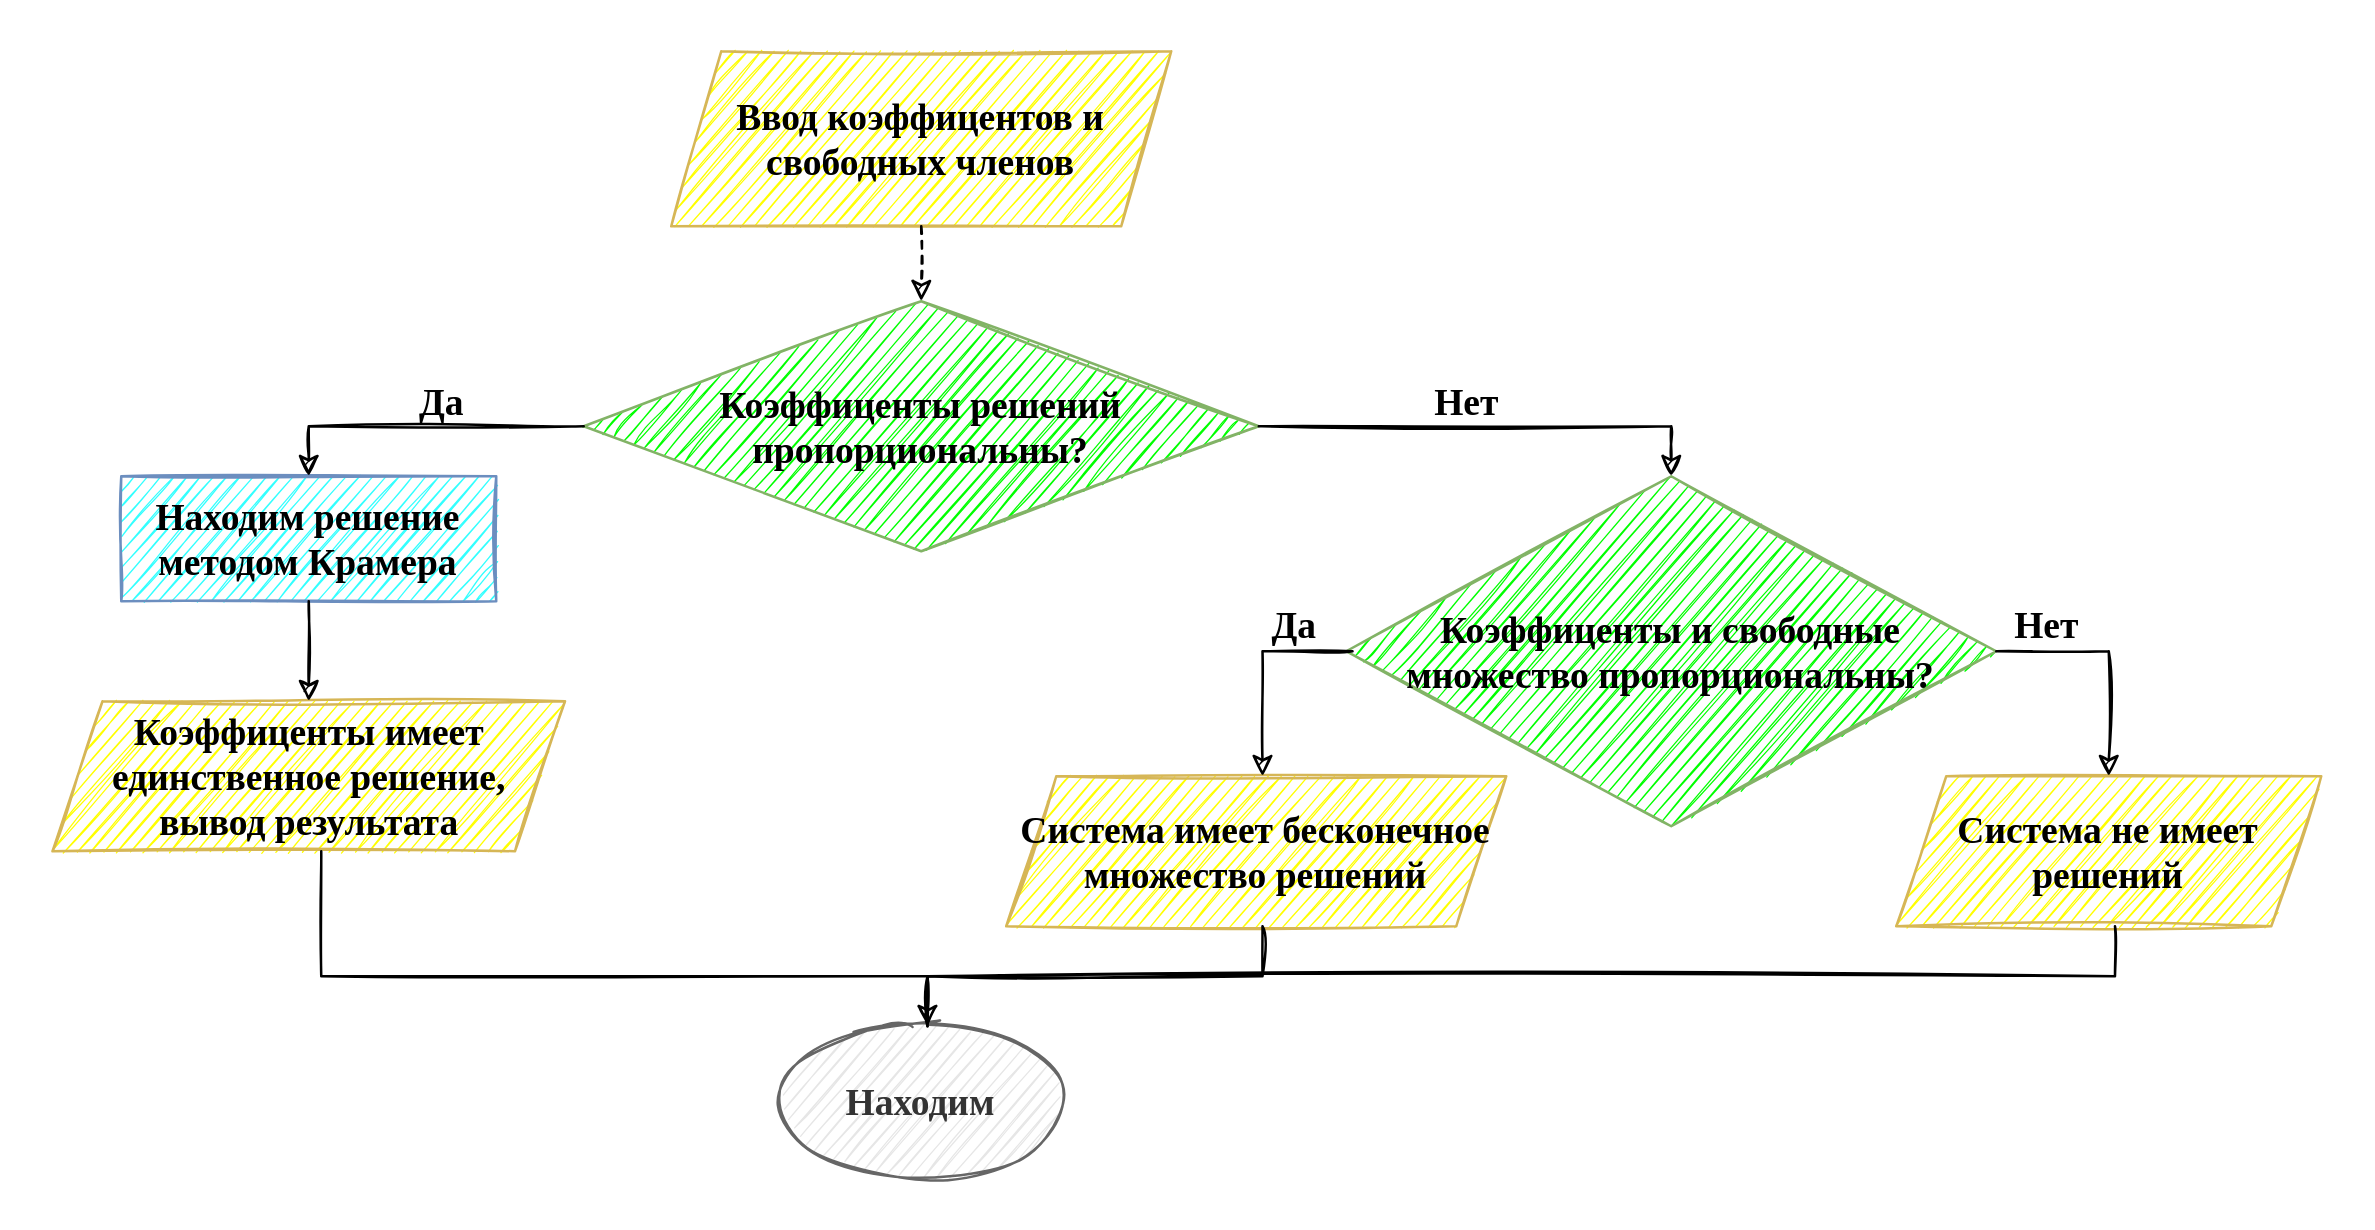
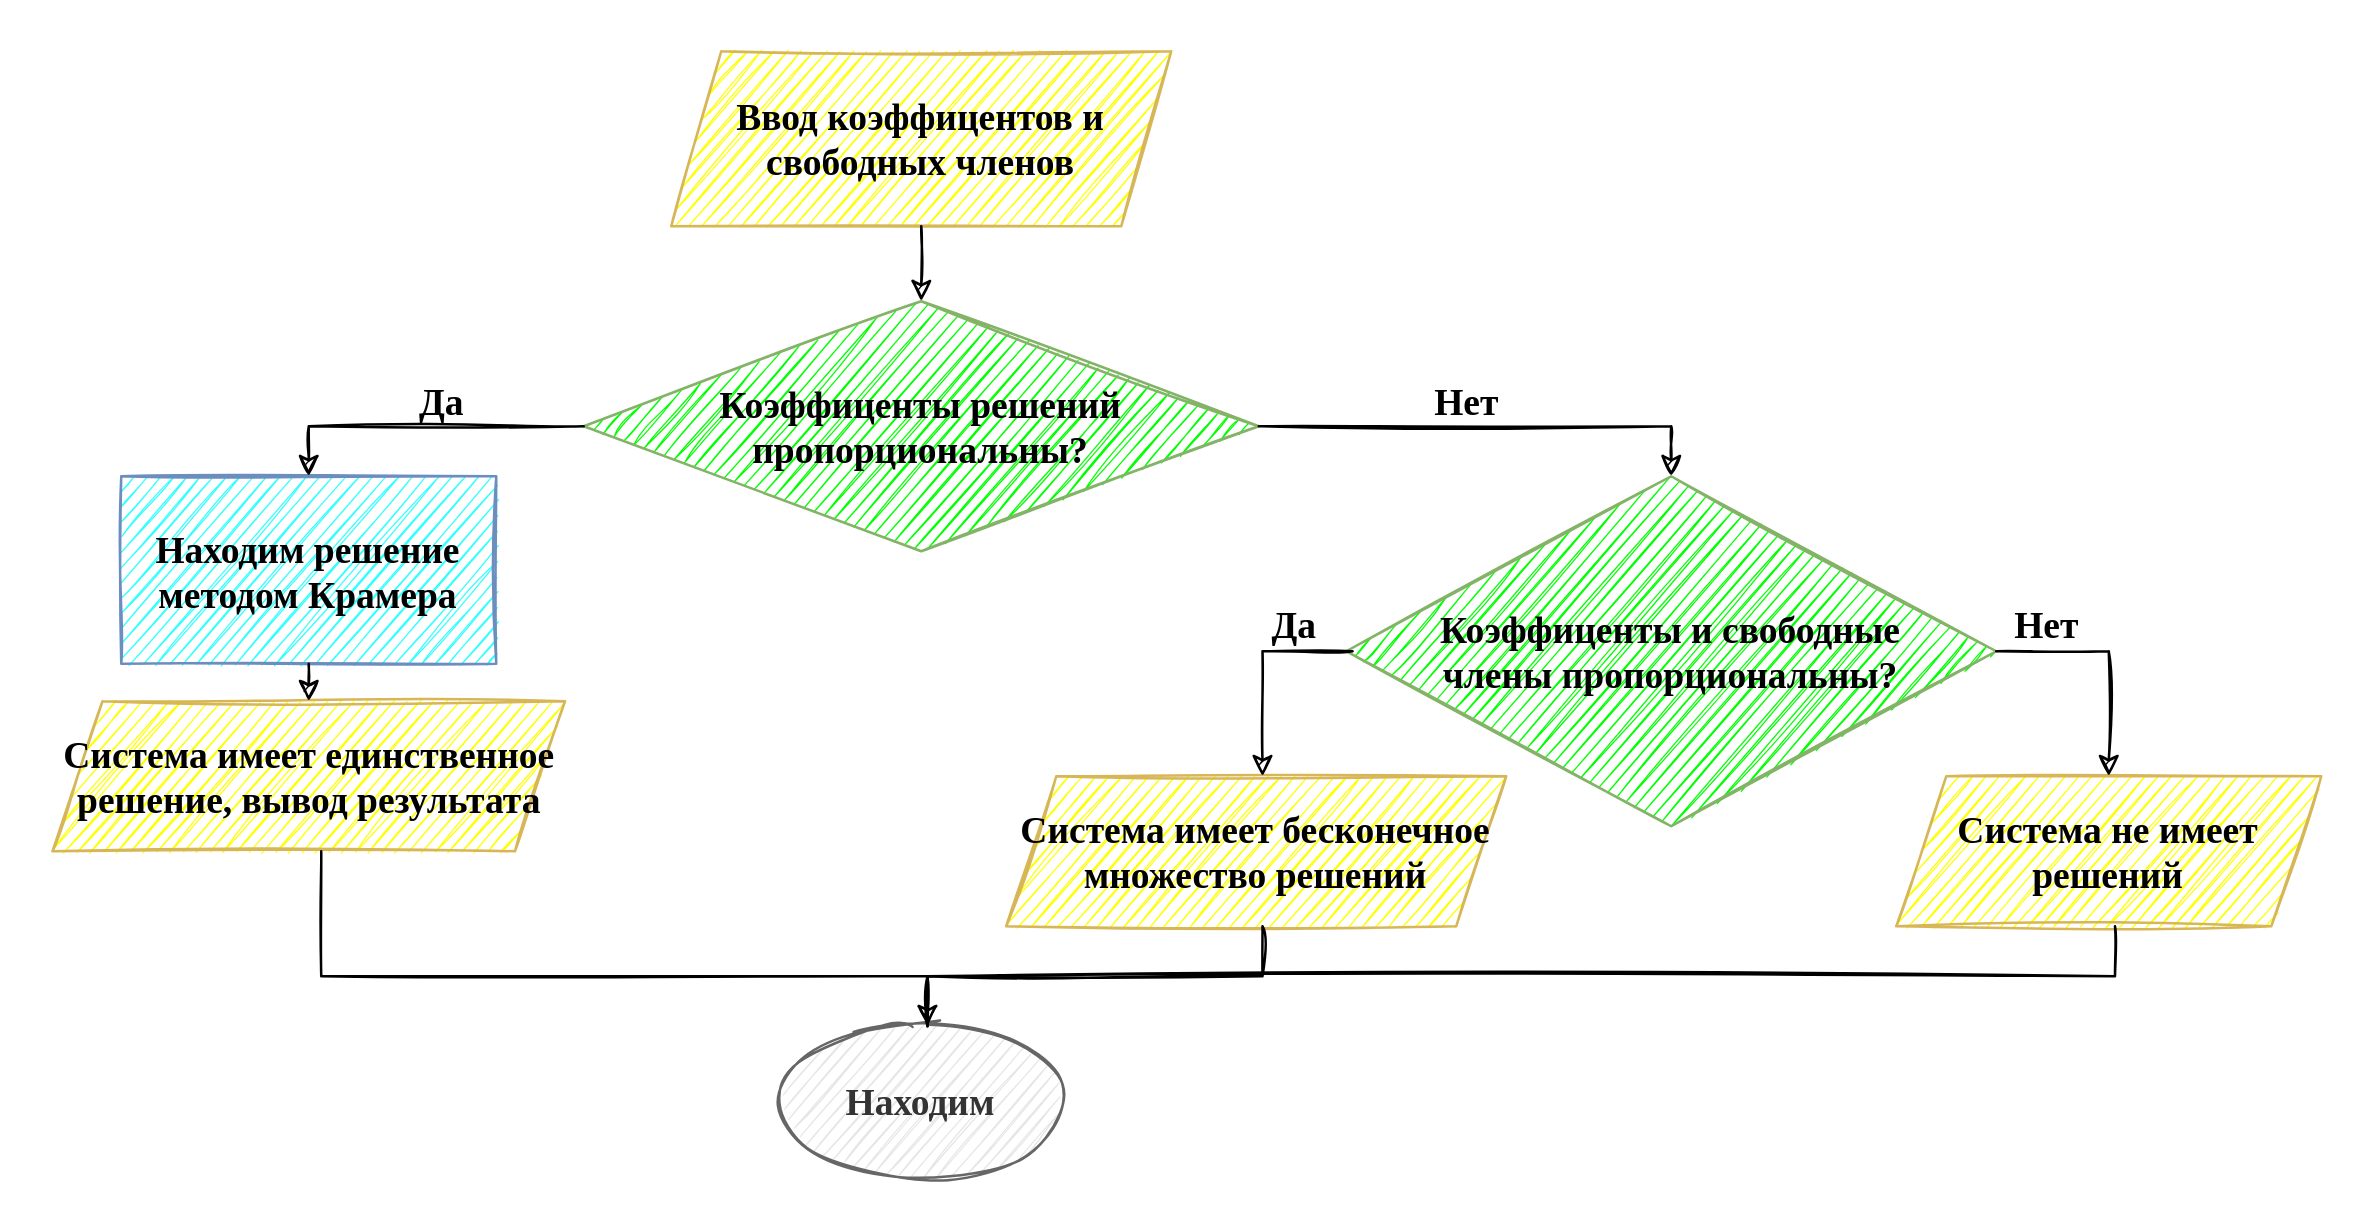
(921, 256) -> (921, 256)
(309, 539) -> (309, 570)
(1671, 651) -> (1671, 651)
(310, 776) -> (310, 776)
